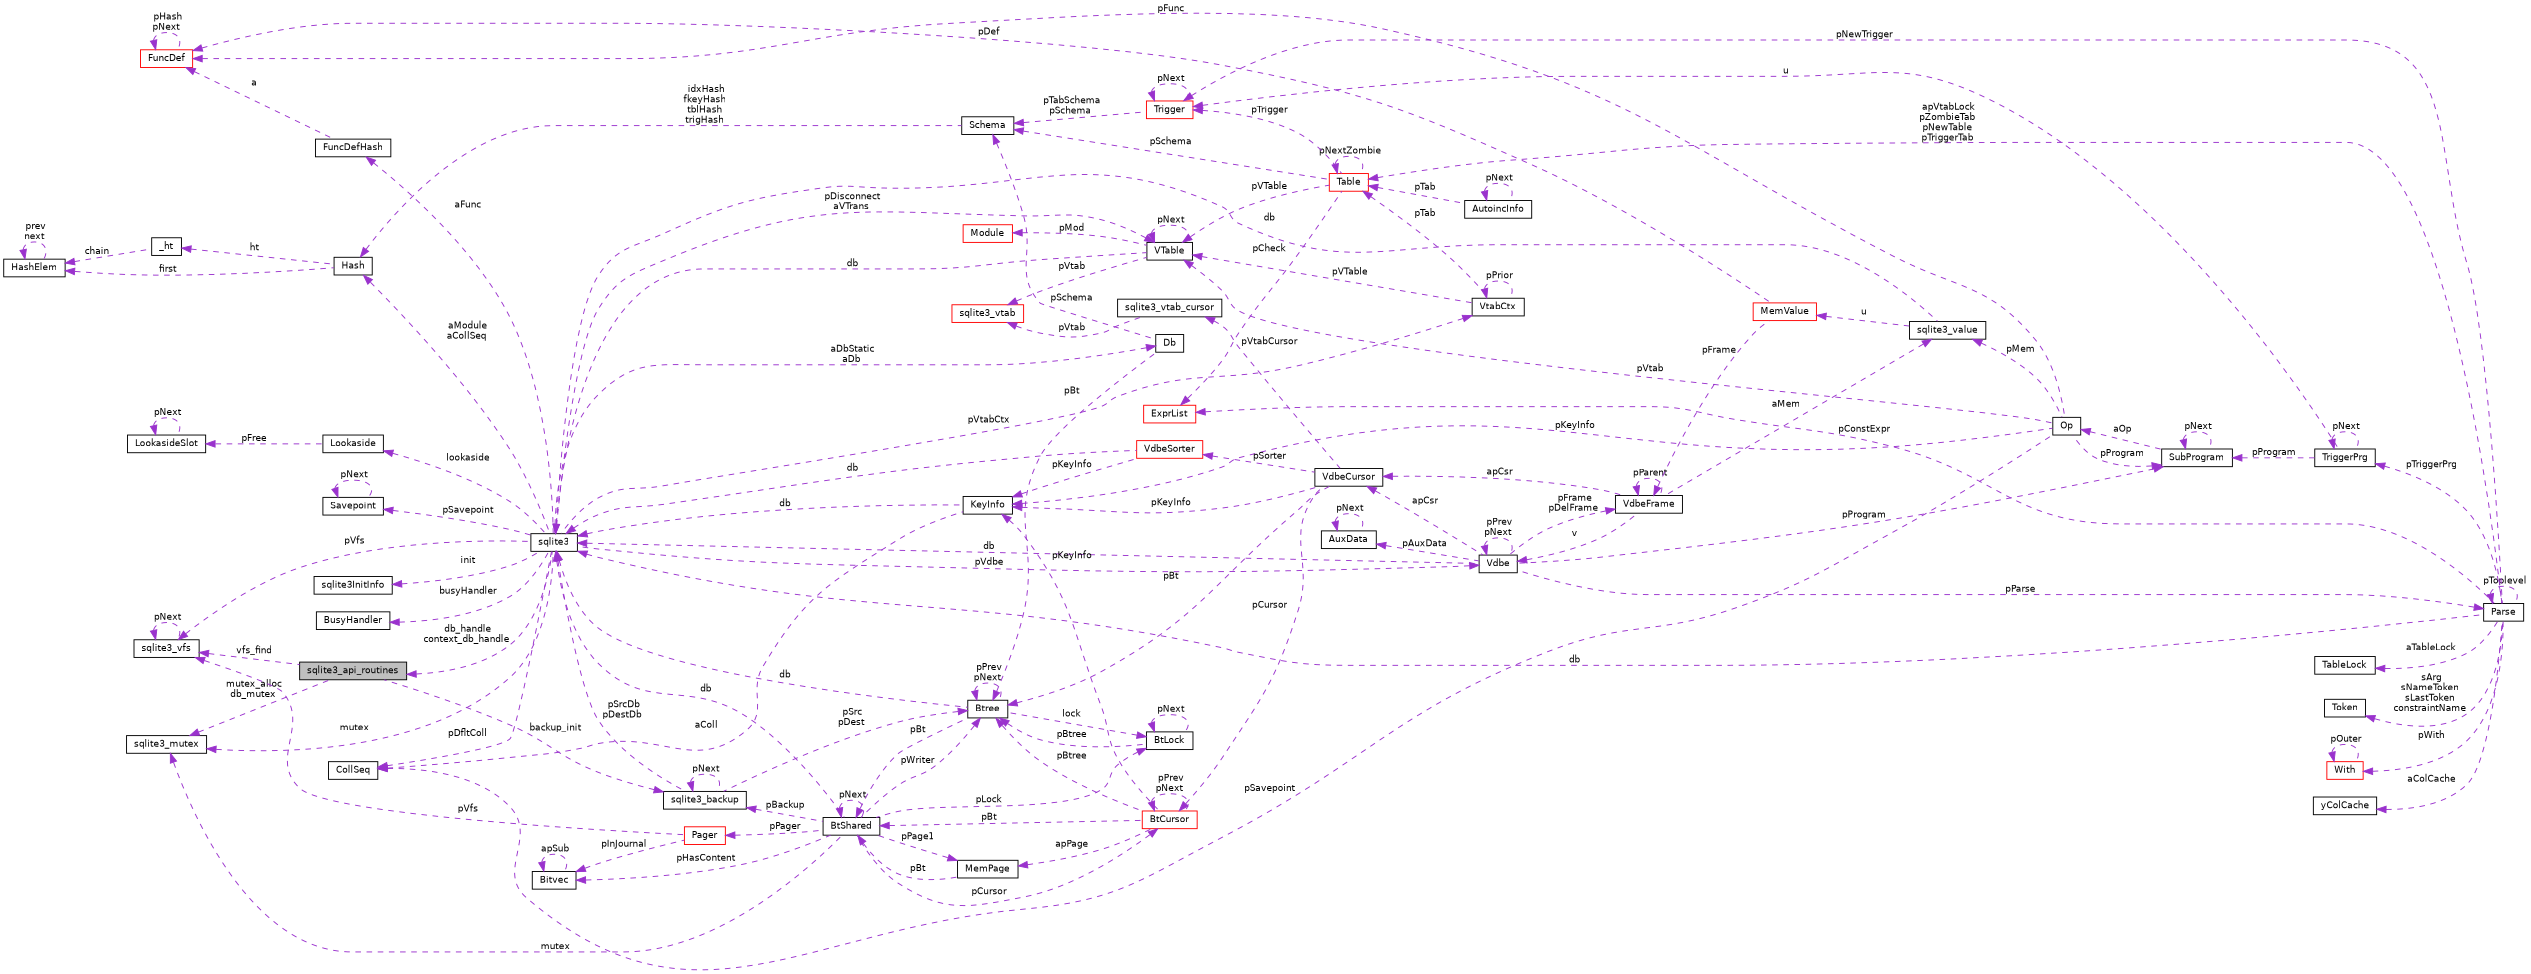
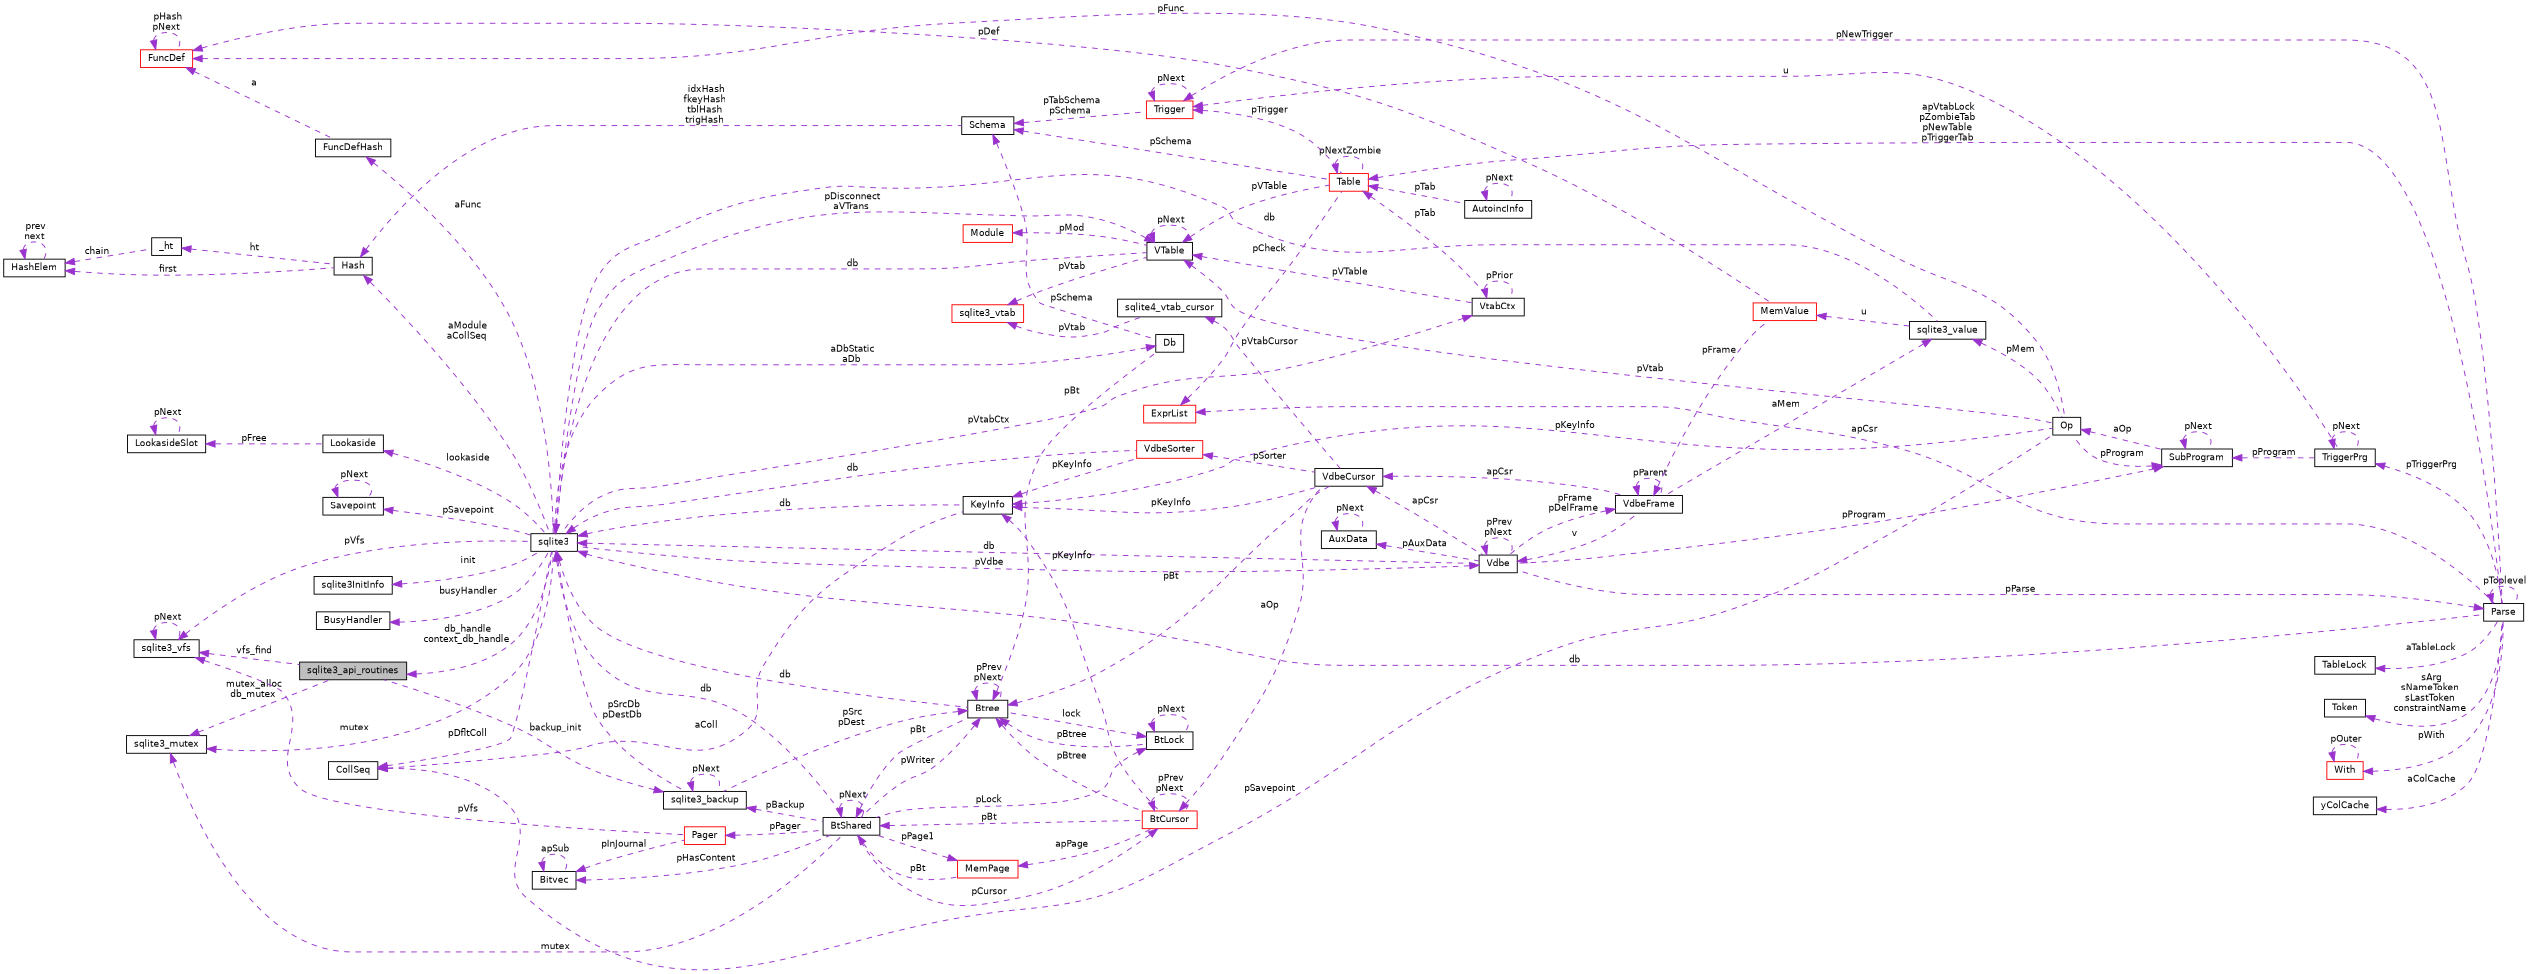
(1170, 308) -> (1170, 308)
(1863, 429) -> (1863, 429)
(1268, 605) -> (1268, 605)
(988, 869) -> (988, 869)
